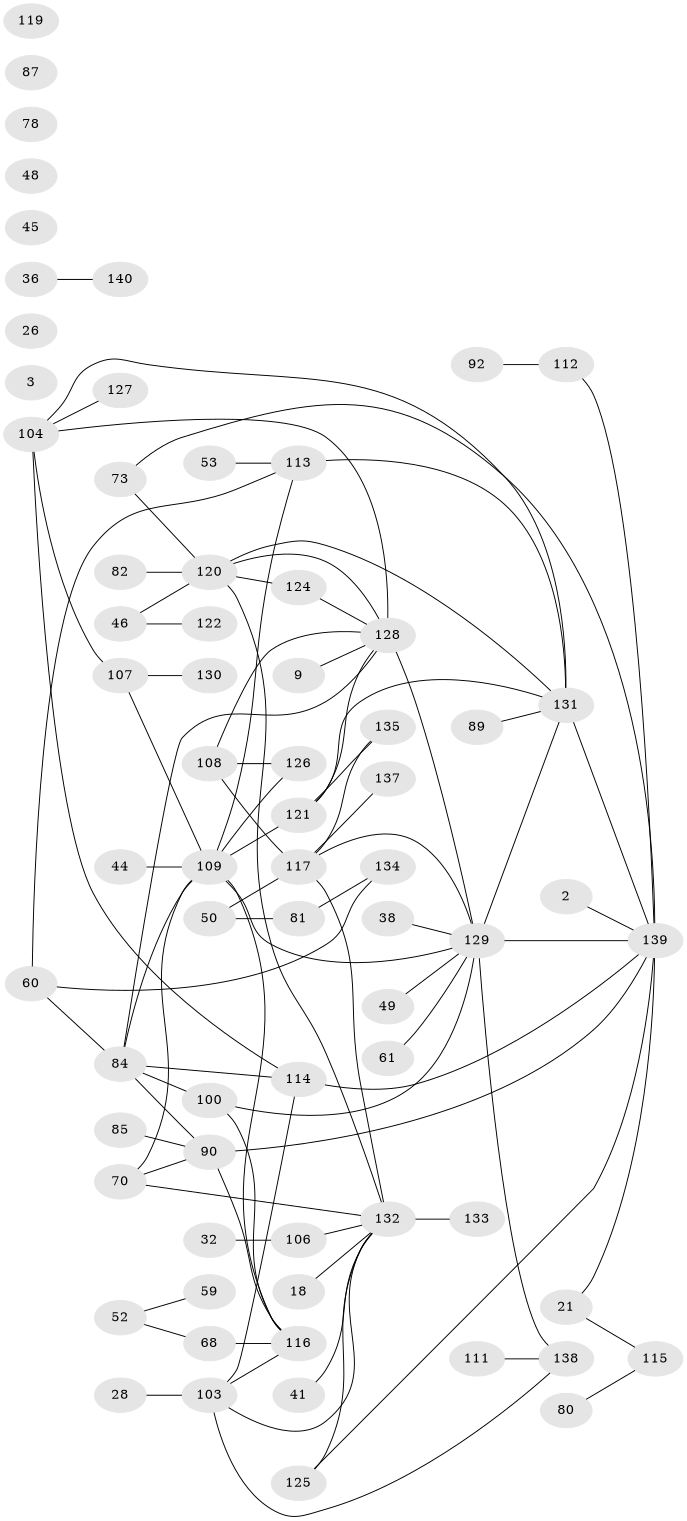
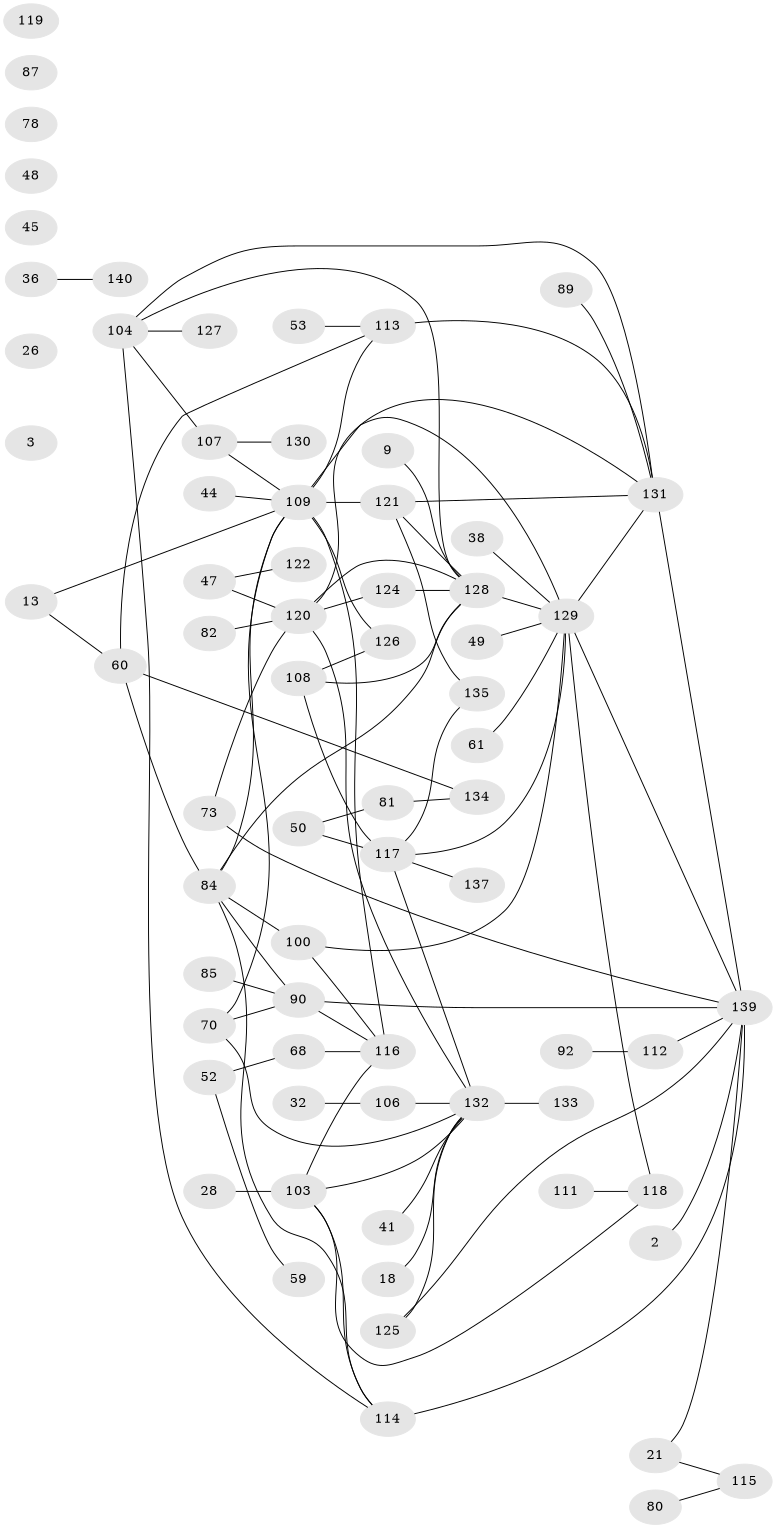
none -> (31, 602)
(120, 624) -> (210, 582)
(566, 1359) -> (655, 1191)
